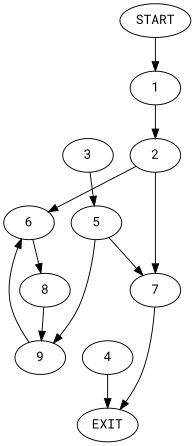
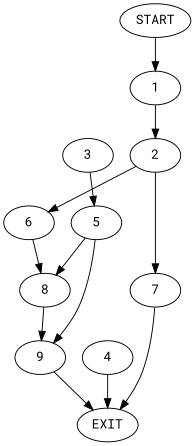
(123, 253) -> (74, 253)
(10, 297) -> (70, 387)
